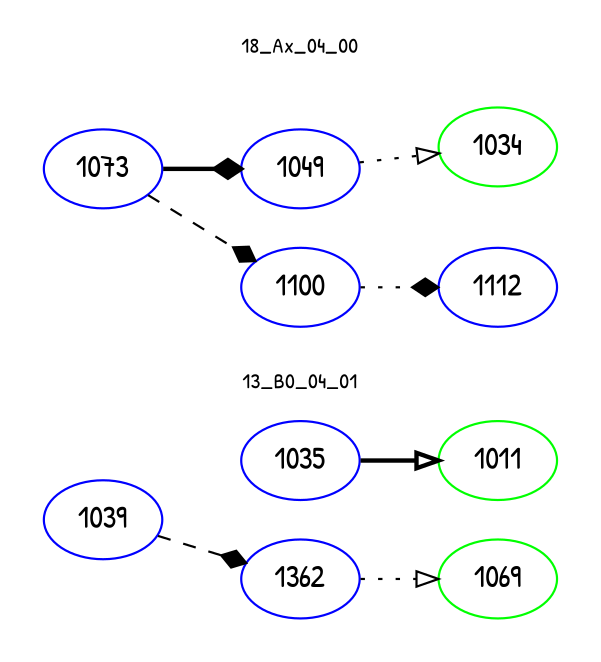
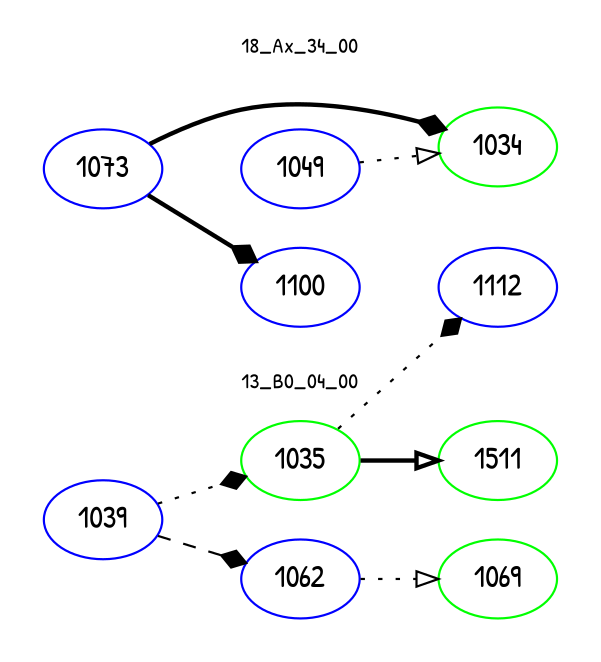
(300, 47) -> (300, 47)
(189, 169) -> (282, 105)
(190, 221) -> (190, 221)
(386, 287) -> (389, 383)
(300, 383) -> (300, 383)
(300, 461) -> (300, 461)
(498, 461) -> (498, 461)
none -> (189, 494)
(300, 579) -> (300, 579)
